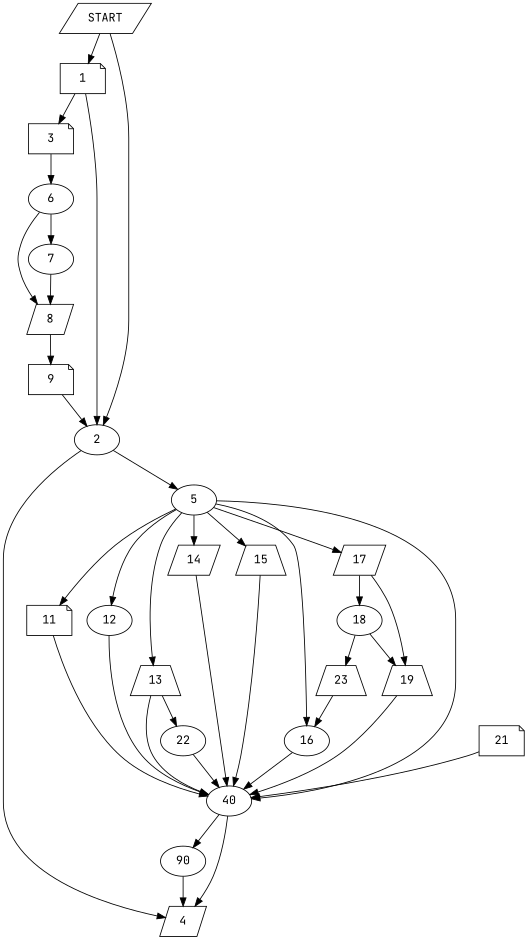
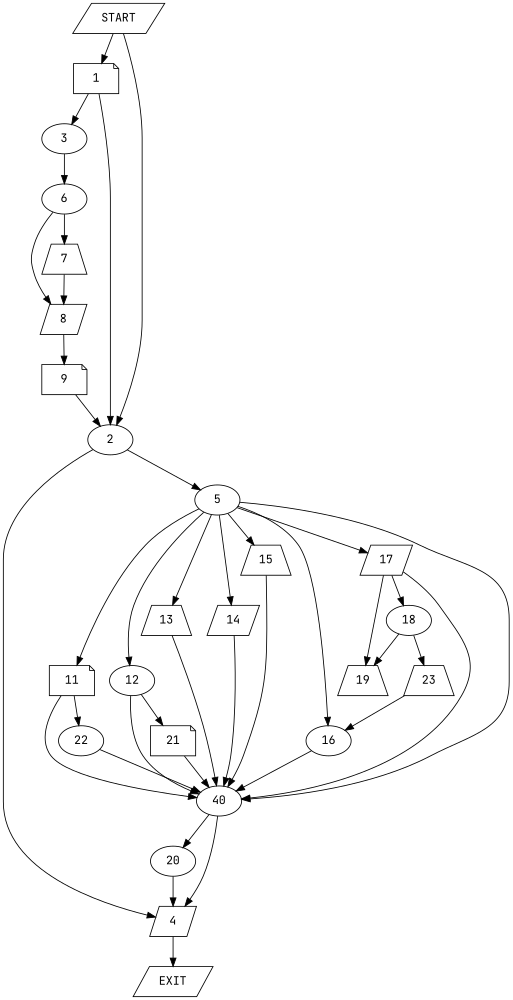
(51, 139) -> (64, 139)
(51, 259) -> (64, 259)
none -> (150, 706)
(168, 707) -> (76, 707)
(336, 756) -> (431, 731)
(183, 861) -> (173, 861)
none -> (173, 982)
